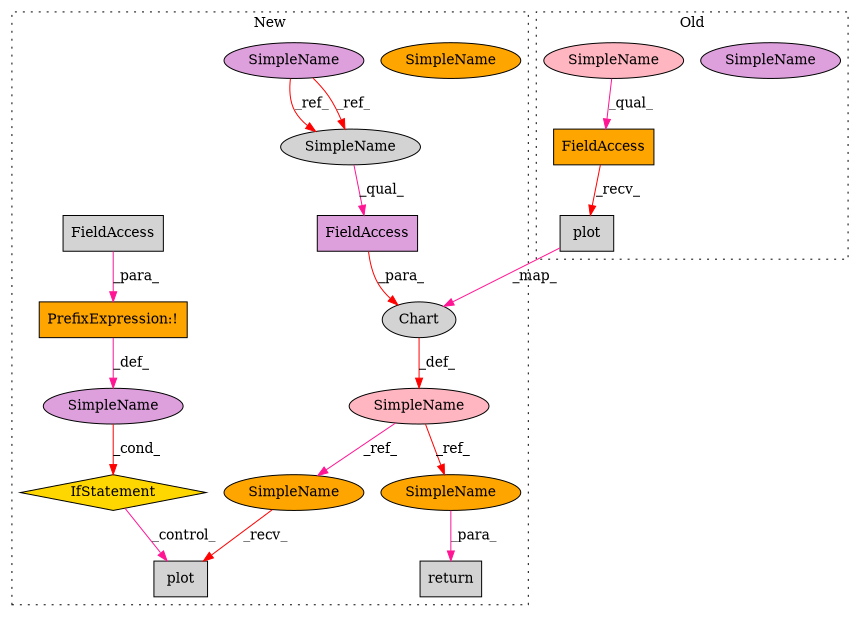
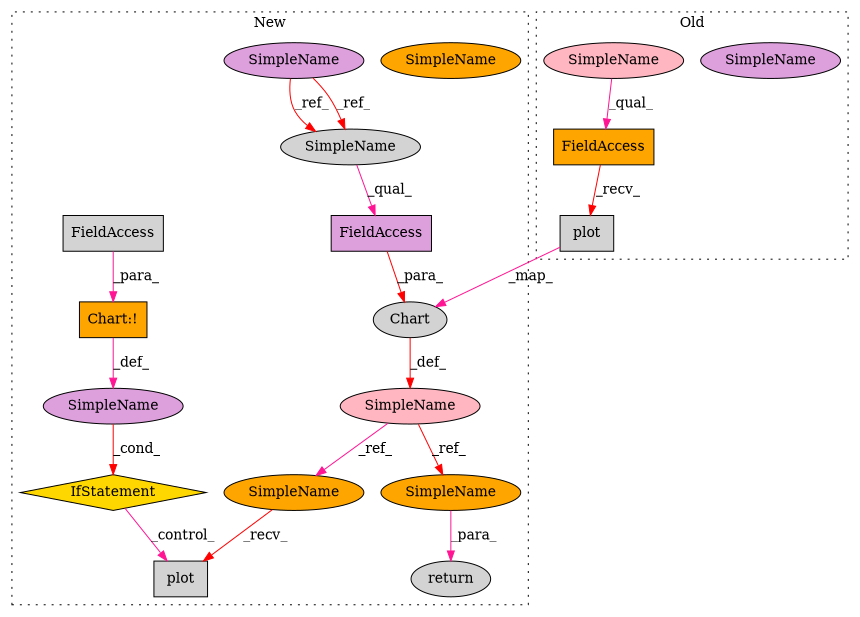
(113, 320) -> (113, 320)
(451, 579) -> (451, 579)
